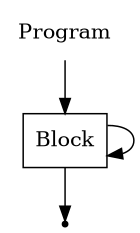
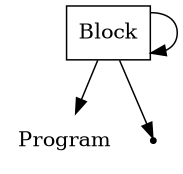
(65, 79) -> (90, 80)
